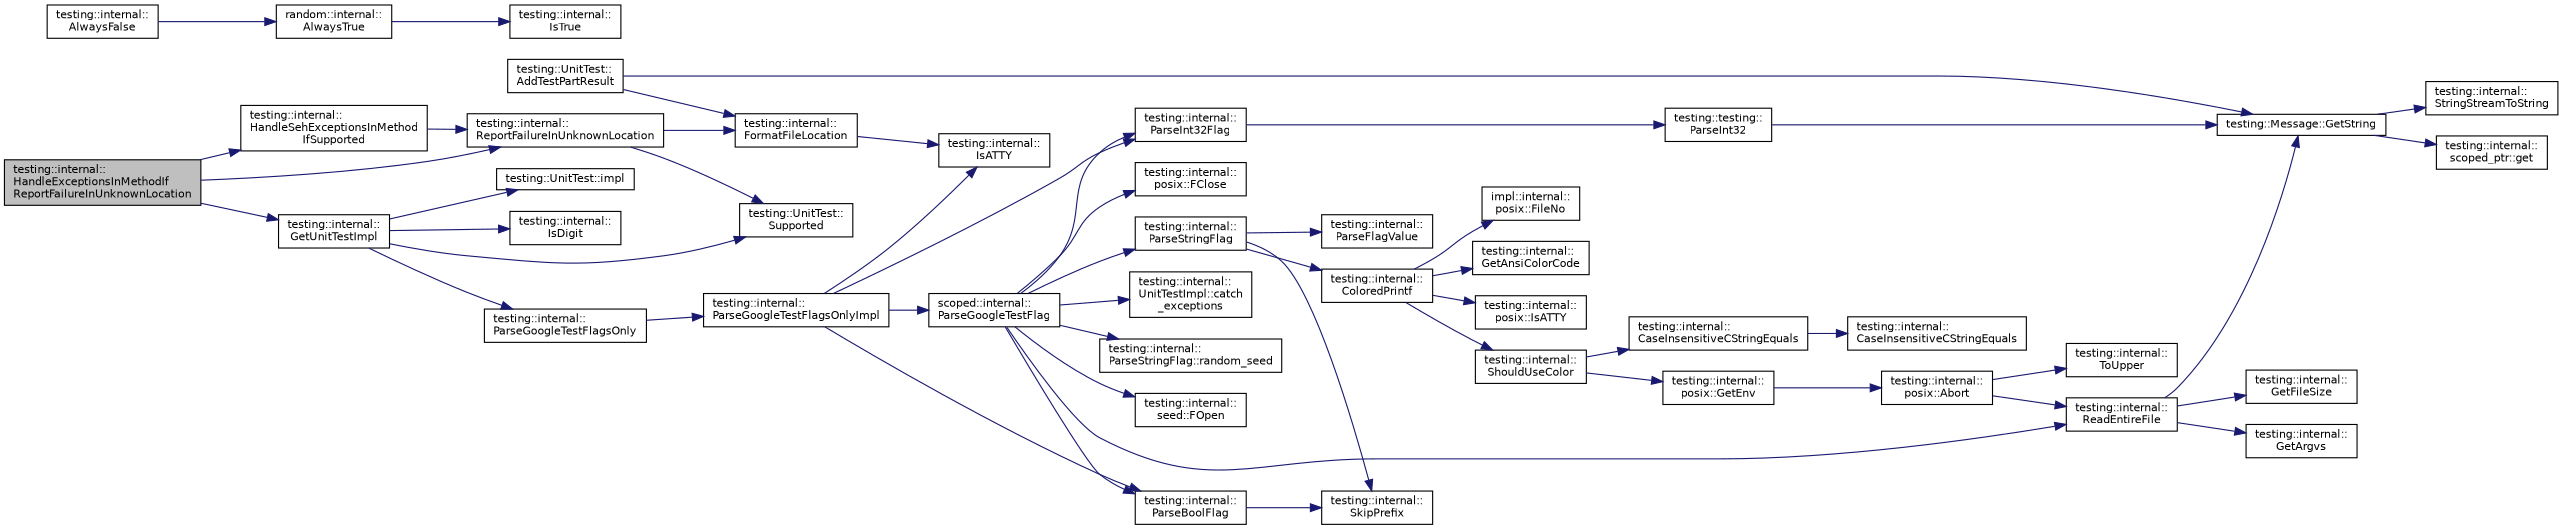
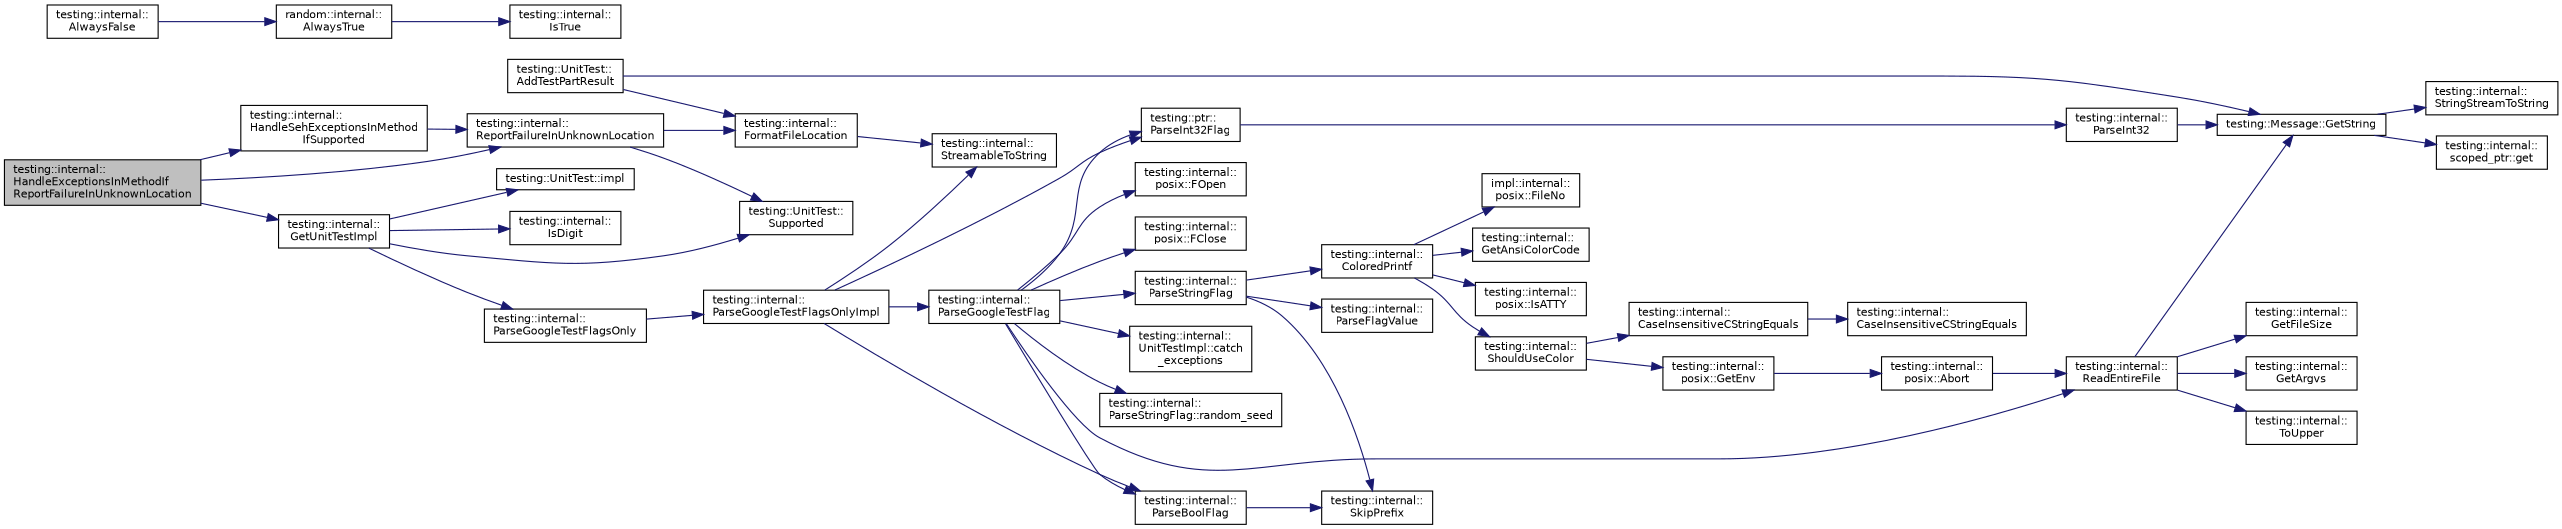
(1191, 125) -> (1191, 125)
(1718, 125) -> (2122, 125)
(994, 150) -> (994, 150)
(994, 310) -> (994, 307)
(2024, 375) -> (2206, 399)
(1191, 410) -> (1191, 179)
